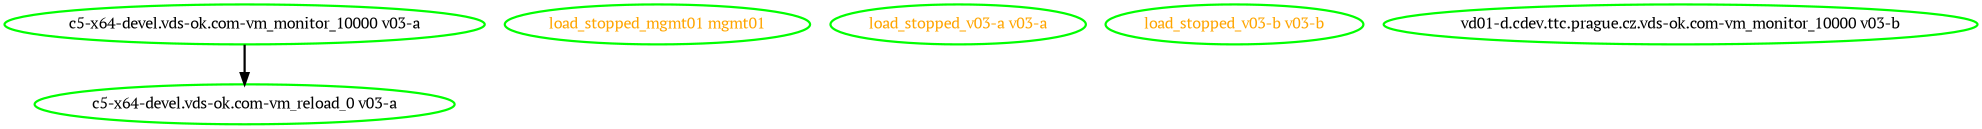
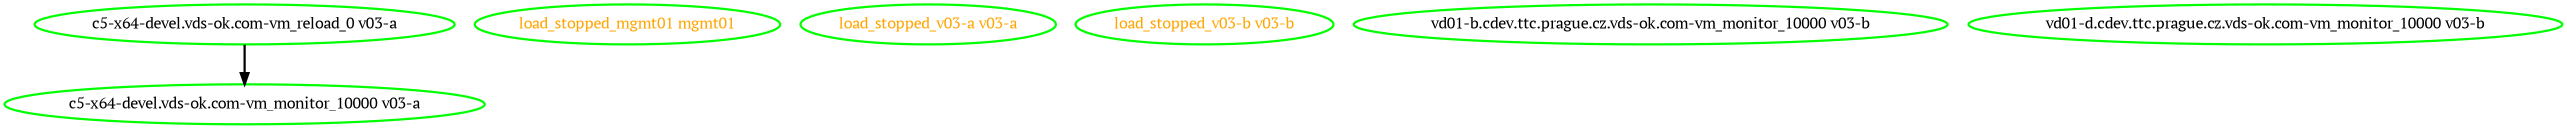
none -> (1651, 24)
(245, 59) -> (245, 59)
